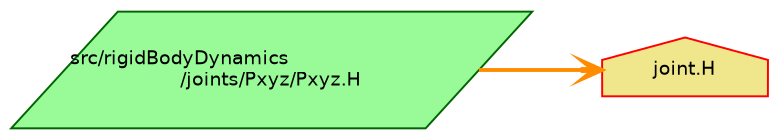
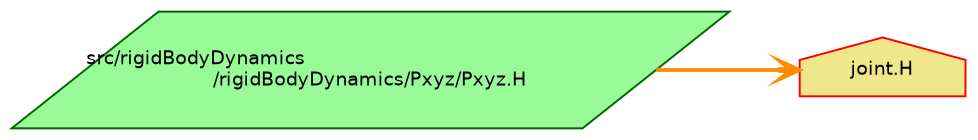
(272, 70) -> (370, 70)
